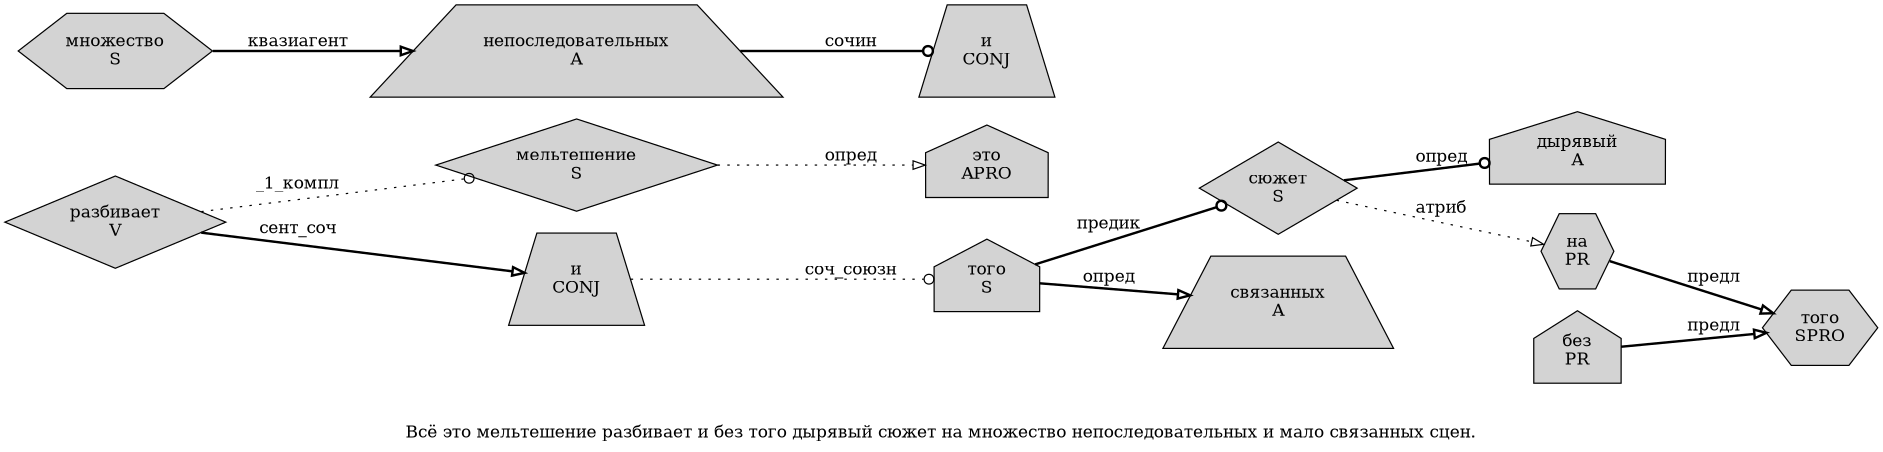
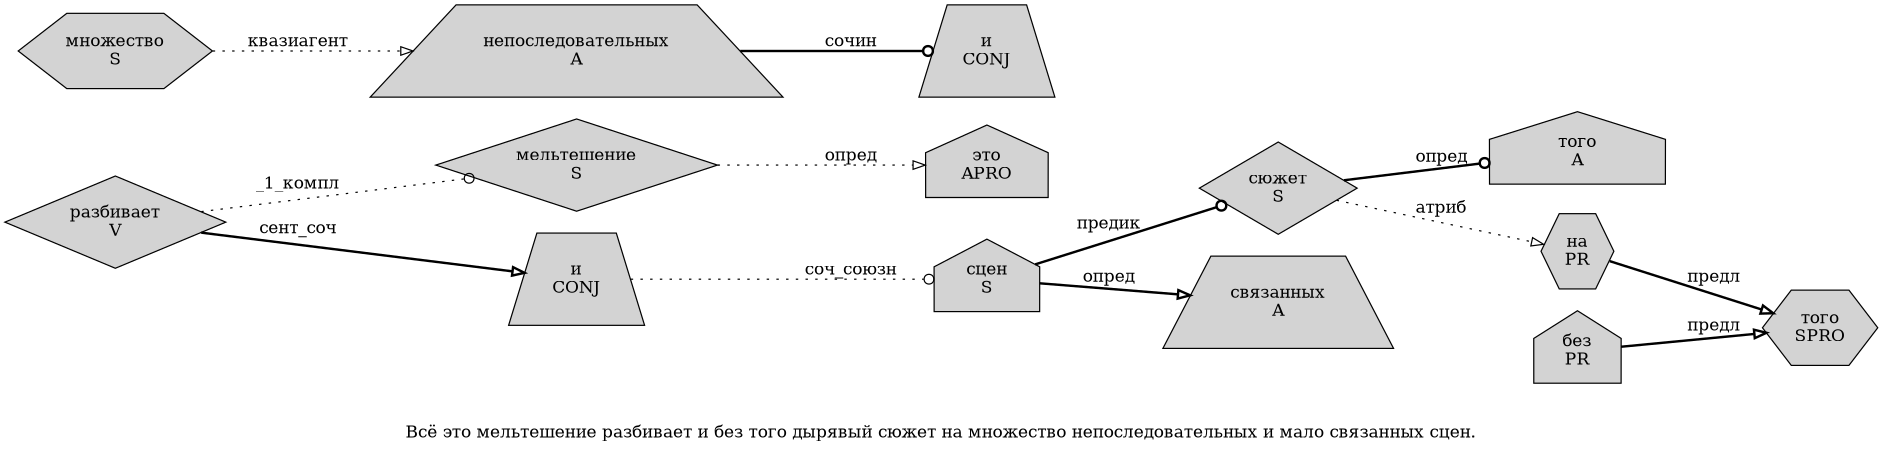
(307, 51) -> (307, 51)
(1577, 152) -> (1577, 152)
(987, 279) -> (987, 279)
